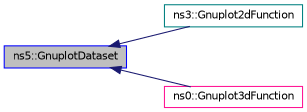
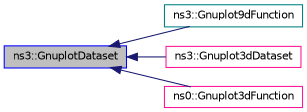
(233, 16) -> (233, 16)
(65, 57) -> (65, 57)
none -> (233, 57)
